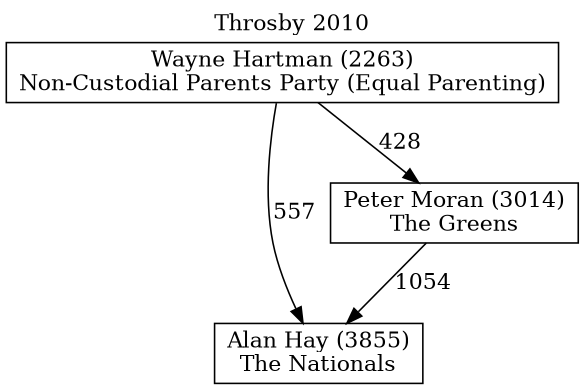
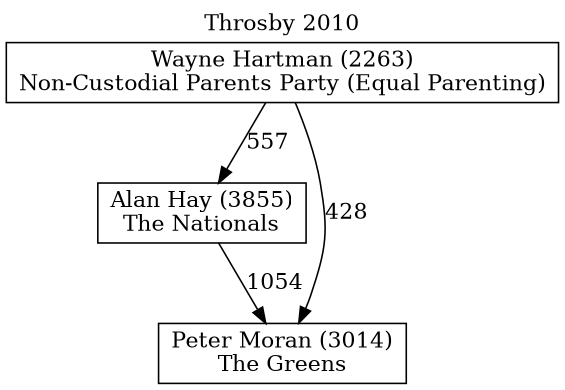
(392, 277) -> (238, 276)
